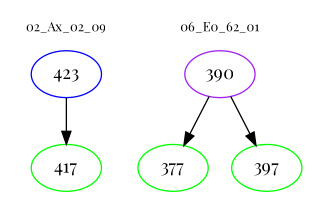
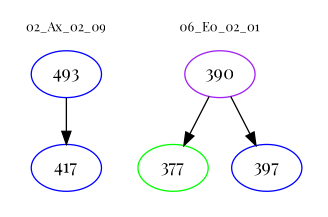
(220, 28) -> (220, 28)
(66, 74) -> (66, 74)
(66, 168) -> (66, 168)
(267, 168) -> (267, 168)
